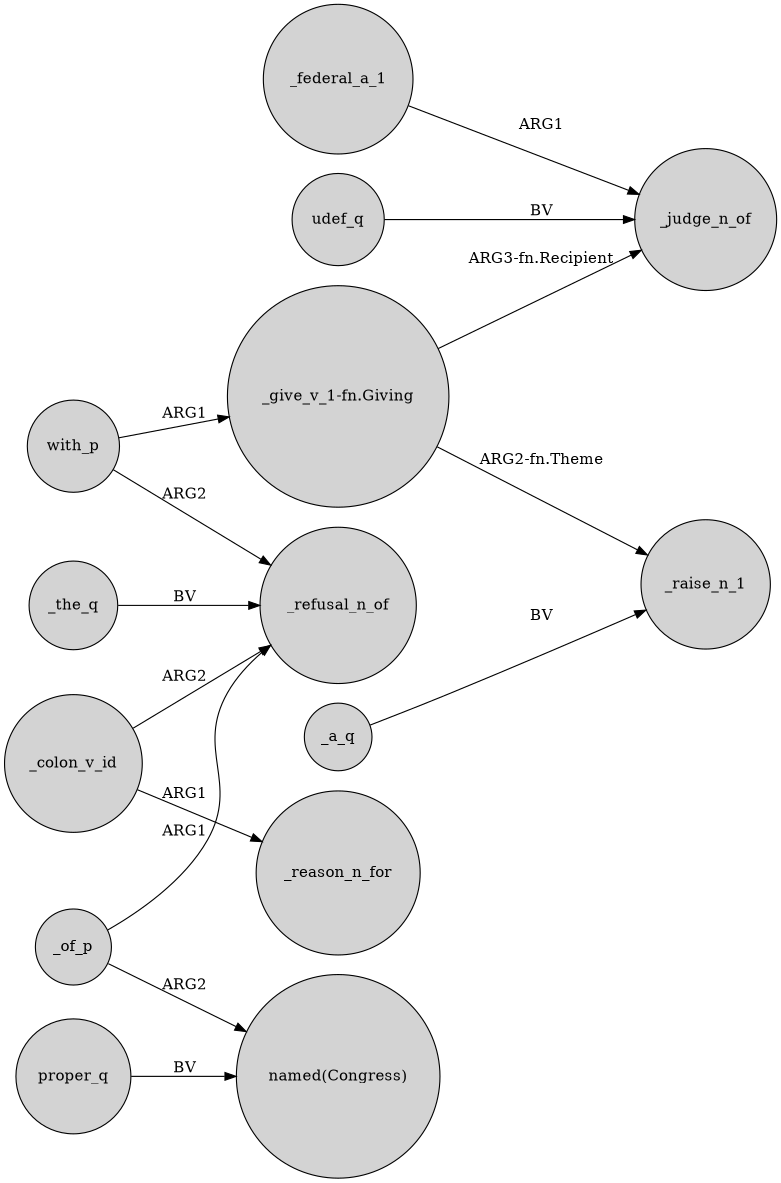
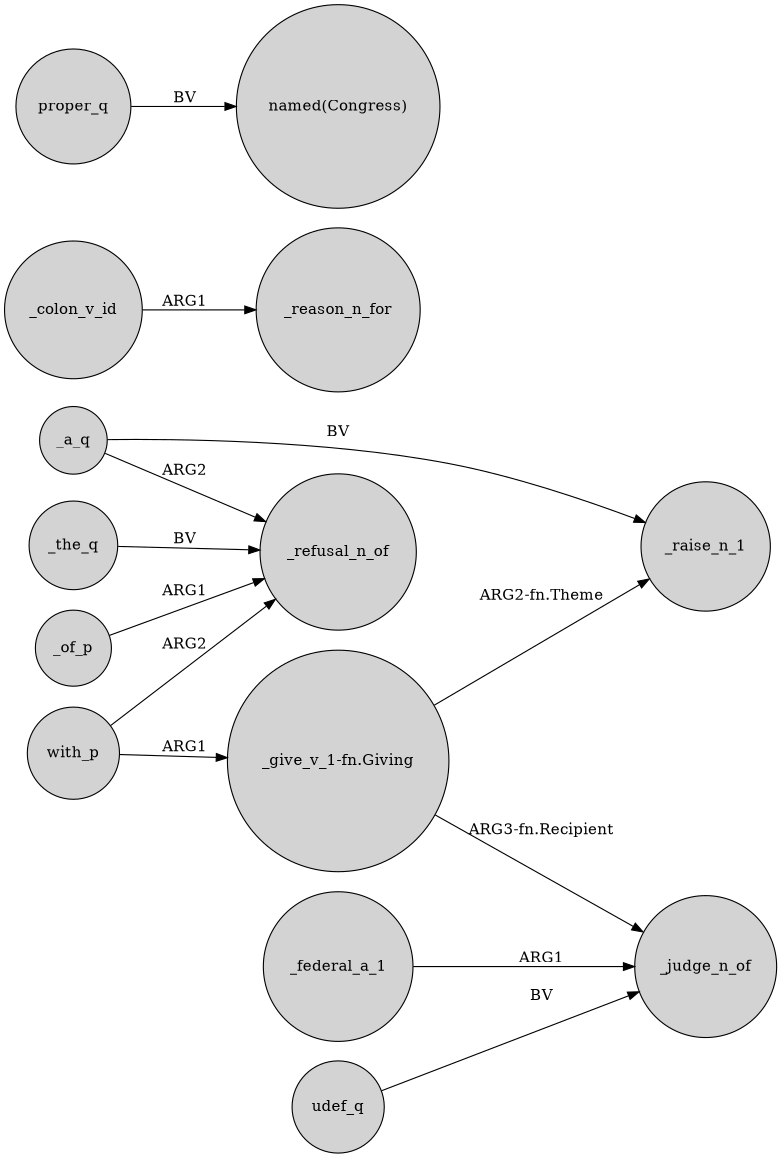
(197, 690) -> (180, 485)
(172, 995) -> none
